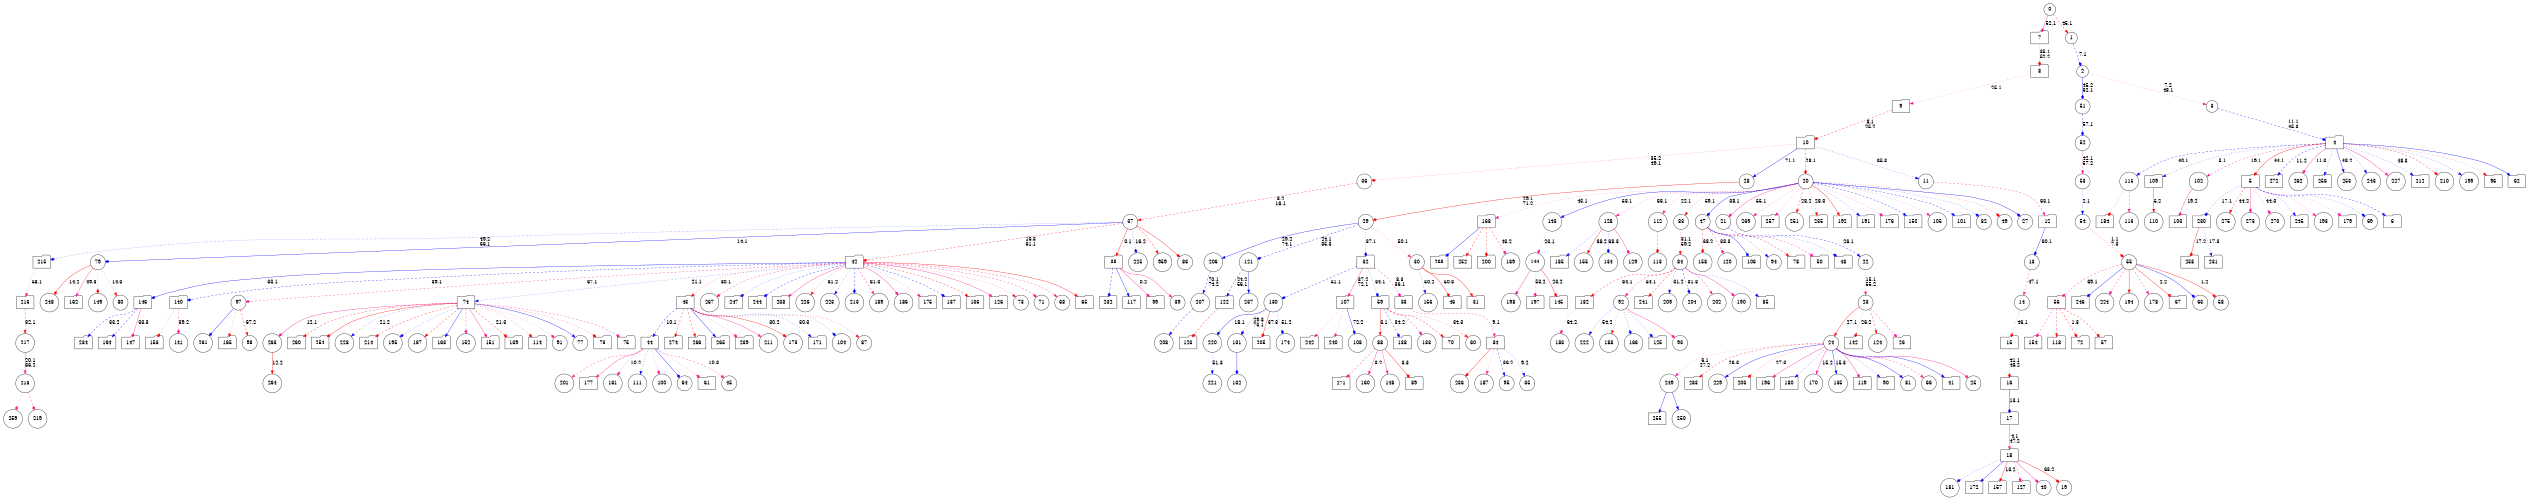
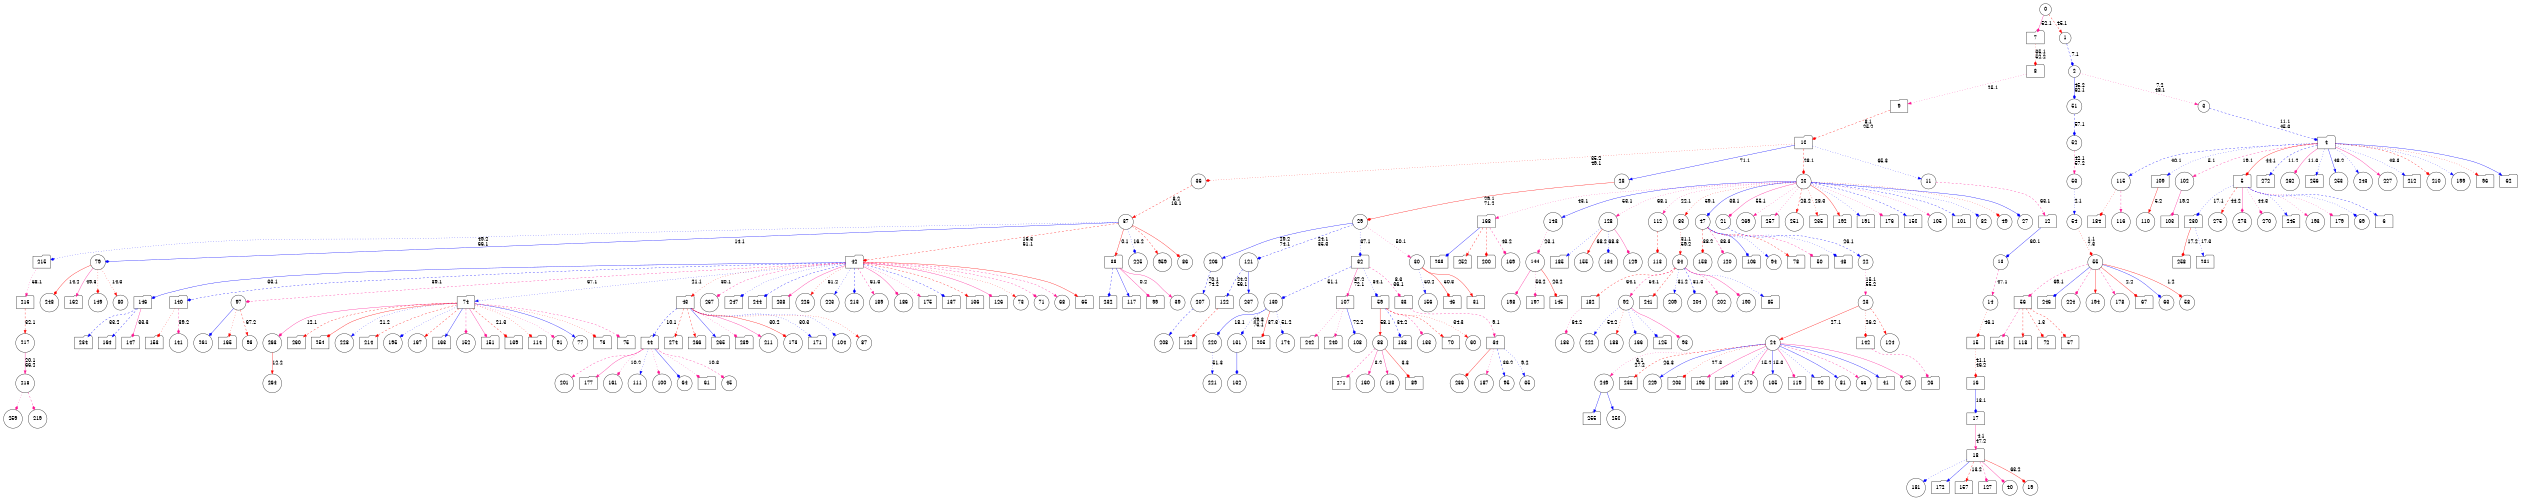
(1882, 321) -> (1902, 355)
(1384, 323) -> (1385, 323)
(2004, 470) -> (1970, 470)
